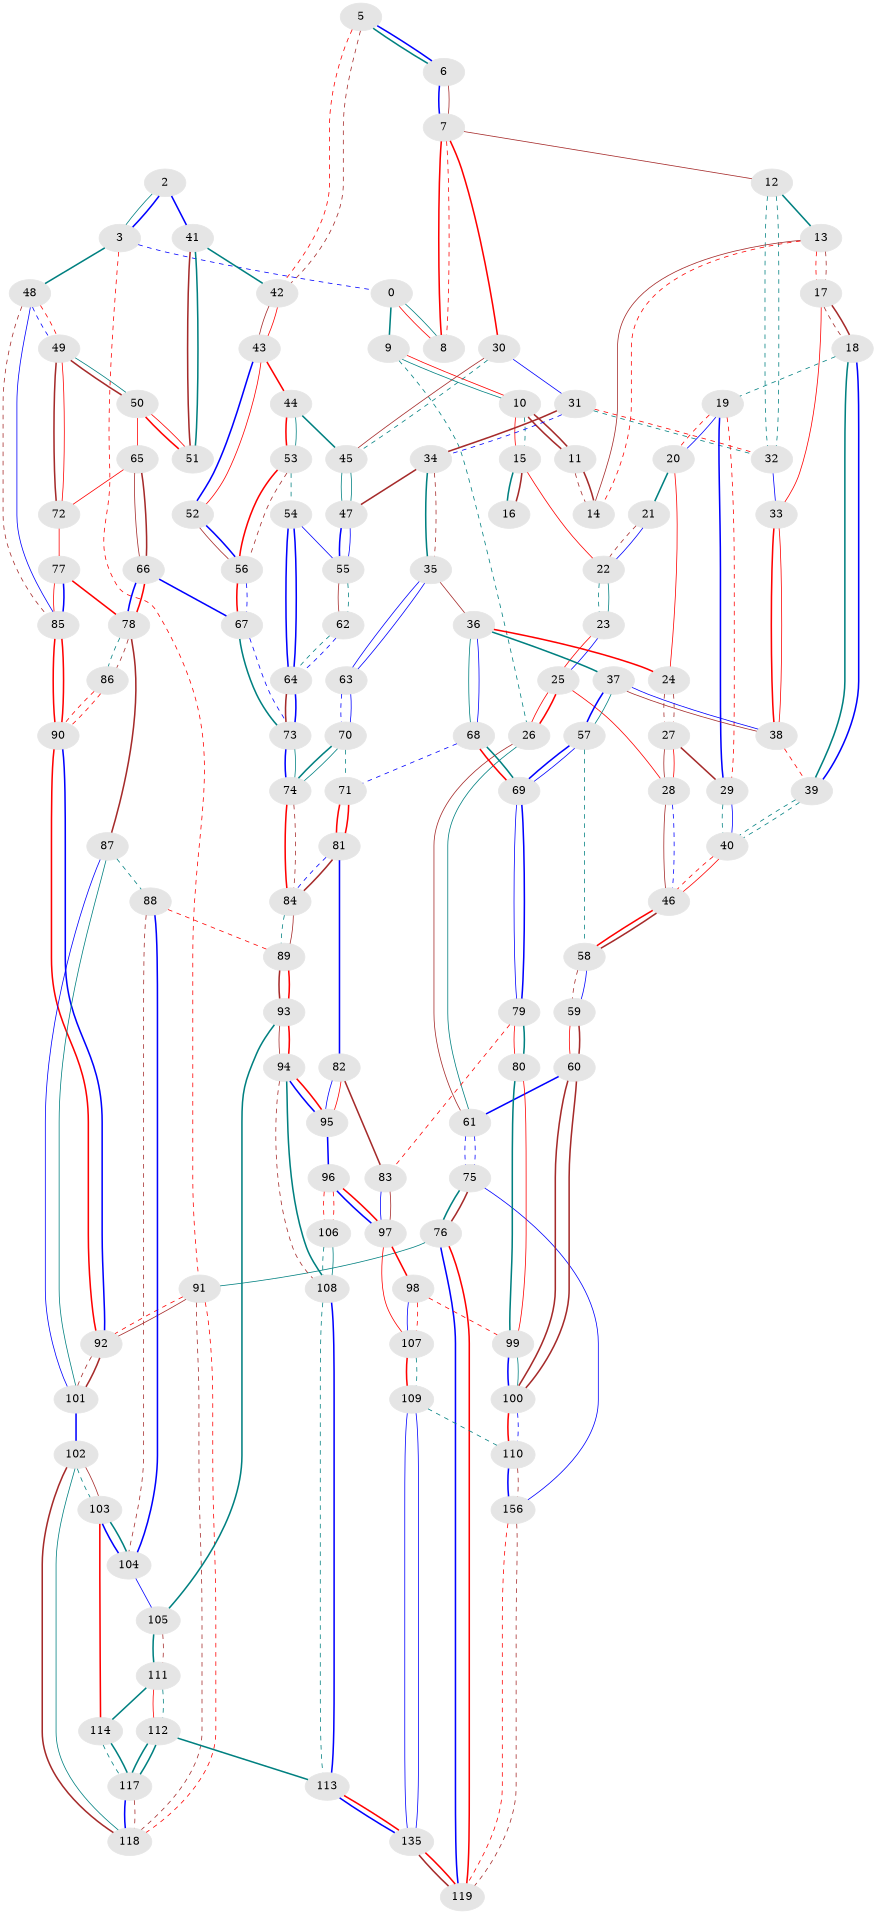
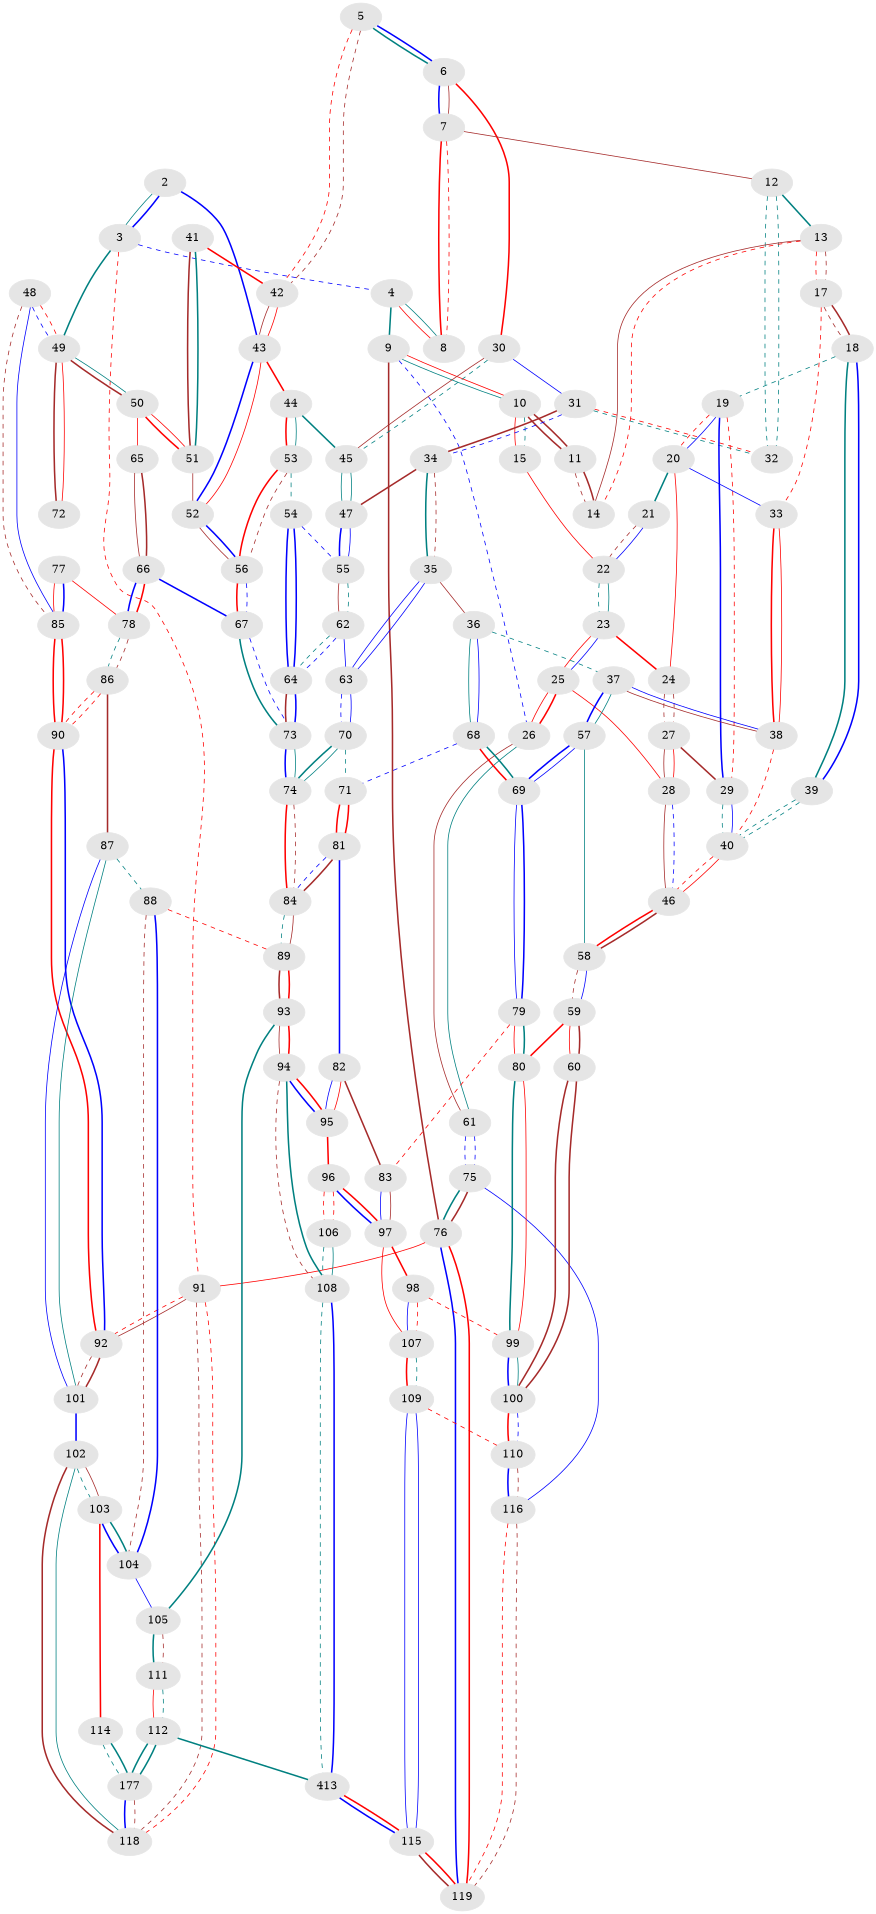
(179, 210) -> (234, 254)
(479, 236) -> (509, 201)
(225, 260) -> (225, 260)
(75, 266) -> (84, 291)
(392, 293) -> (392, 293)
(814, 407) -> (814, 407)
(98, 487) -> none
none -> (193, 487)
(774, 487) -> (725, 487)
(509, 515) -> none
(483, 533) -> (483, 533)
(59, 542) -> none
(317, 542) -> (317, 542)
(94, 598) -> (94, 598)
(574, 647) -> (636, 653)
(545, 651) -> (545, 651)
none -> (345, 653)
(132, 737) -> (108, 763)
(794, 763) -> (760, 794)
none -> (392, 792)
(584, 846) -> (584, 846)
none -> (547, 1040)
(519, 1097) -> none
(328, 1151) -> (328, 1151)
(314, 1272) -> (314, 1272)
(462, 1427) -> (462, 1427)
(513, 1510) -> (513, 1510)
(129, 1704) -> none
(130, 1786) -> (130, 1786)
(327, 1786) -> (327, 1786)
(412, 1842) -> (412, 1842)
